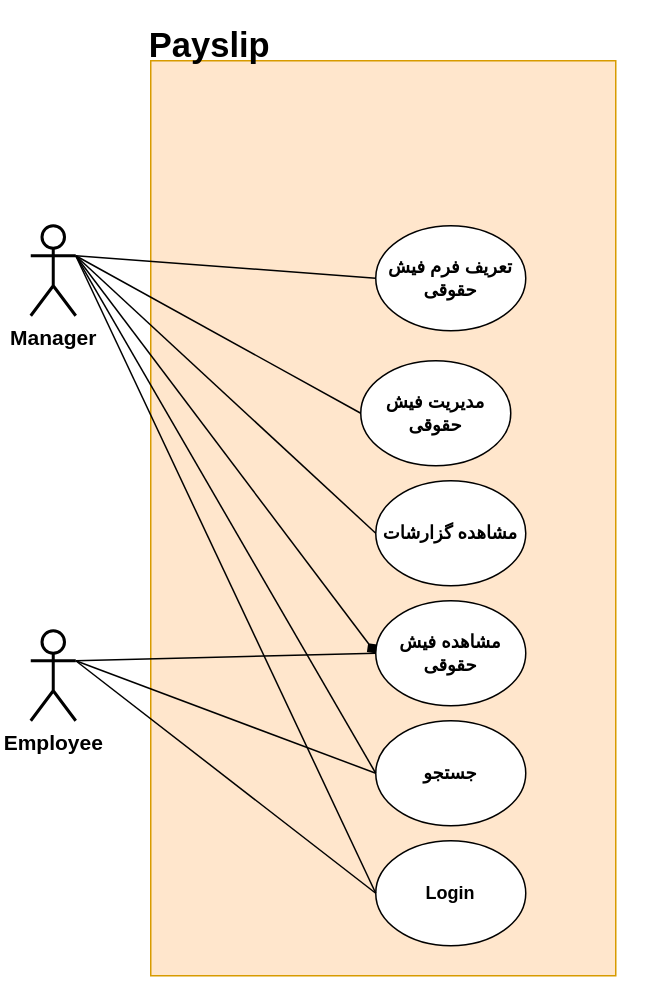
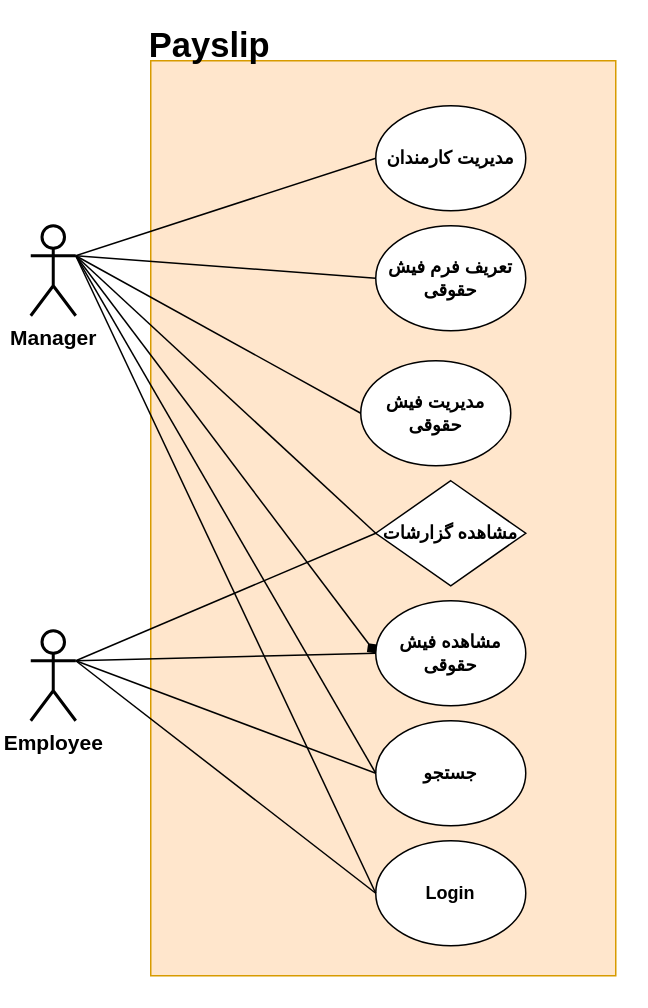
none -> (451, 158)
none -> (229, 206)
(451, 533) -> (451, 533)
none -> (228, 596)
